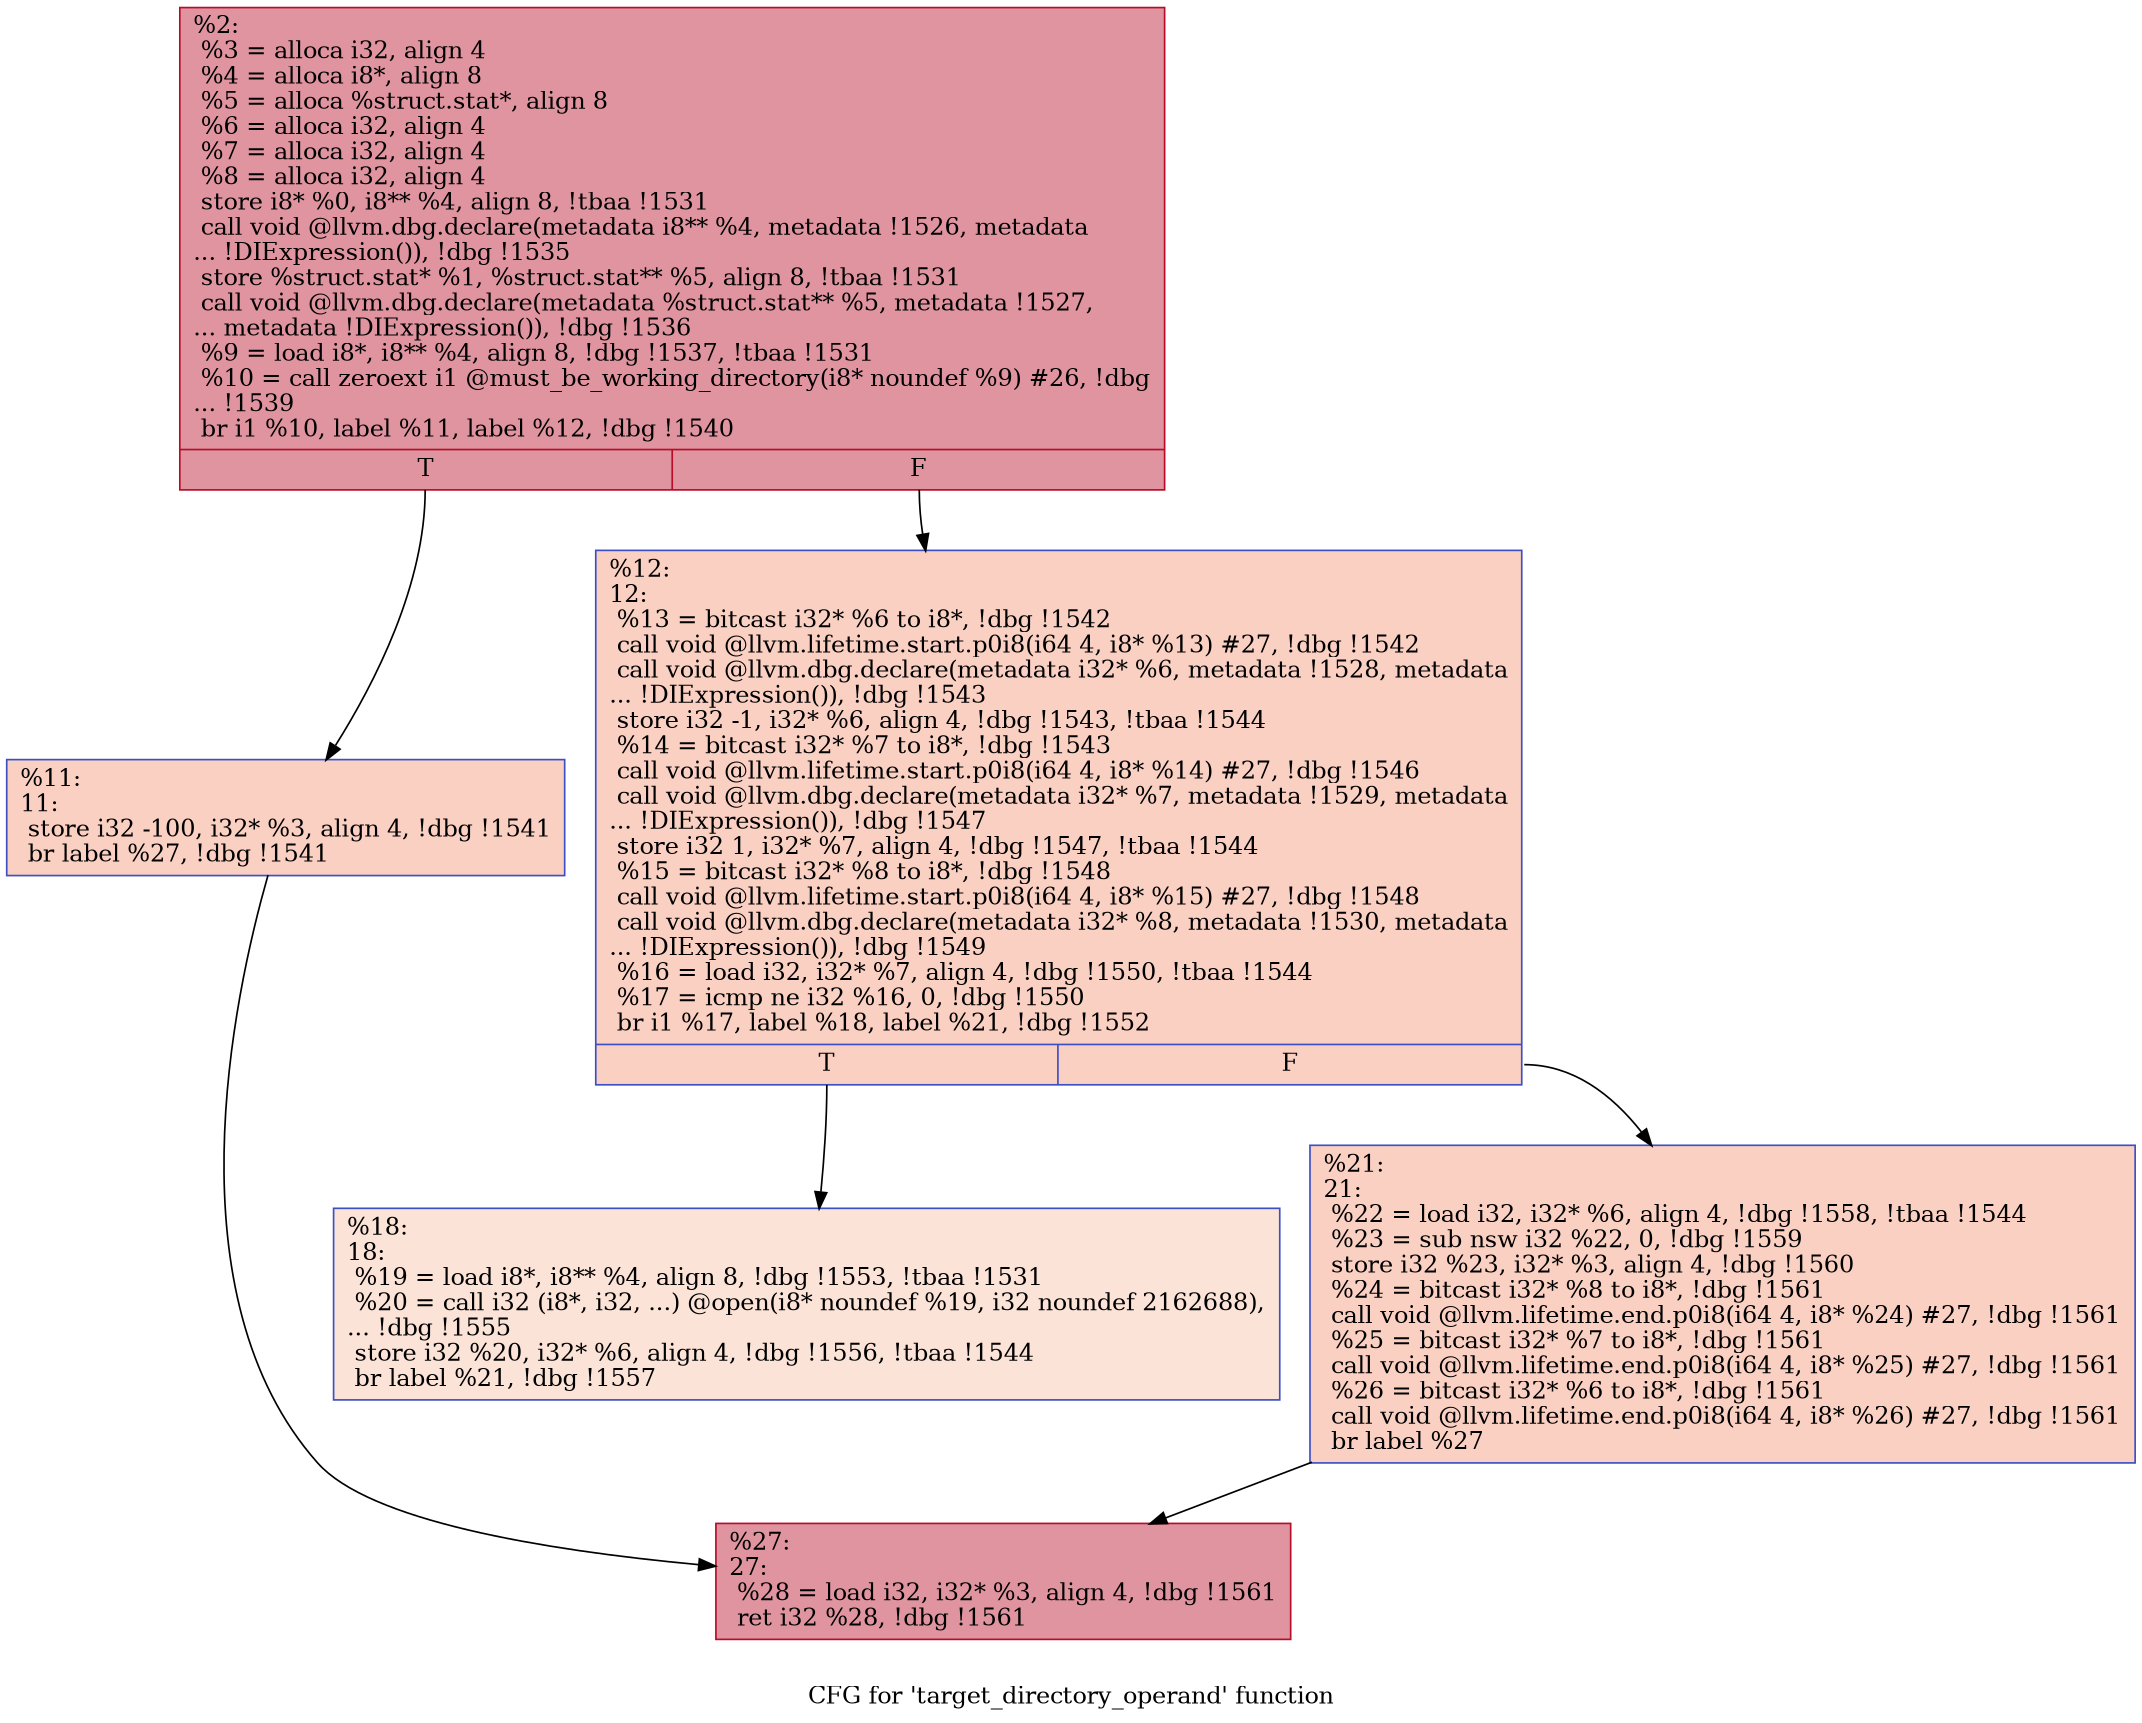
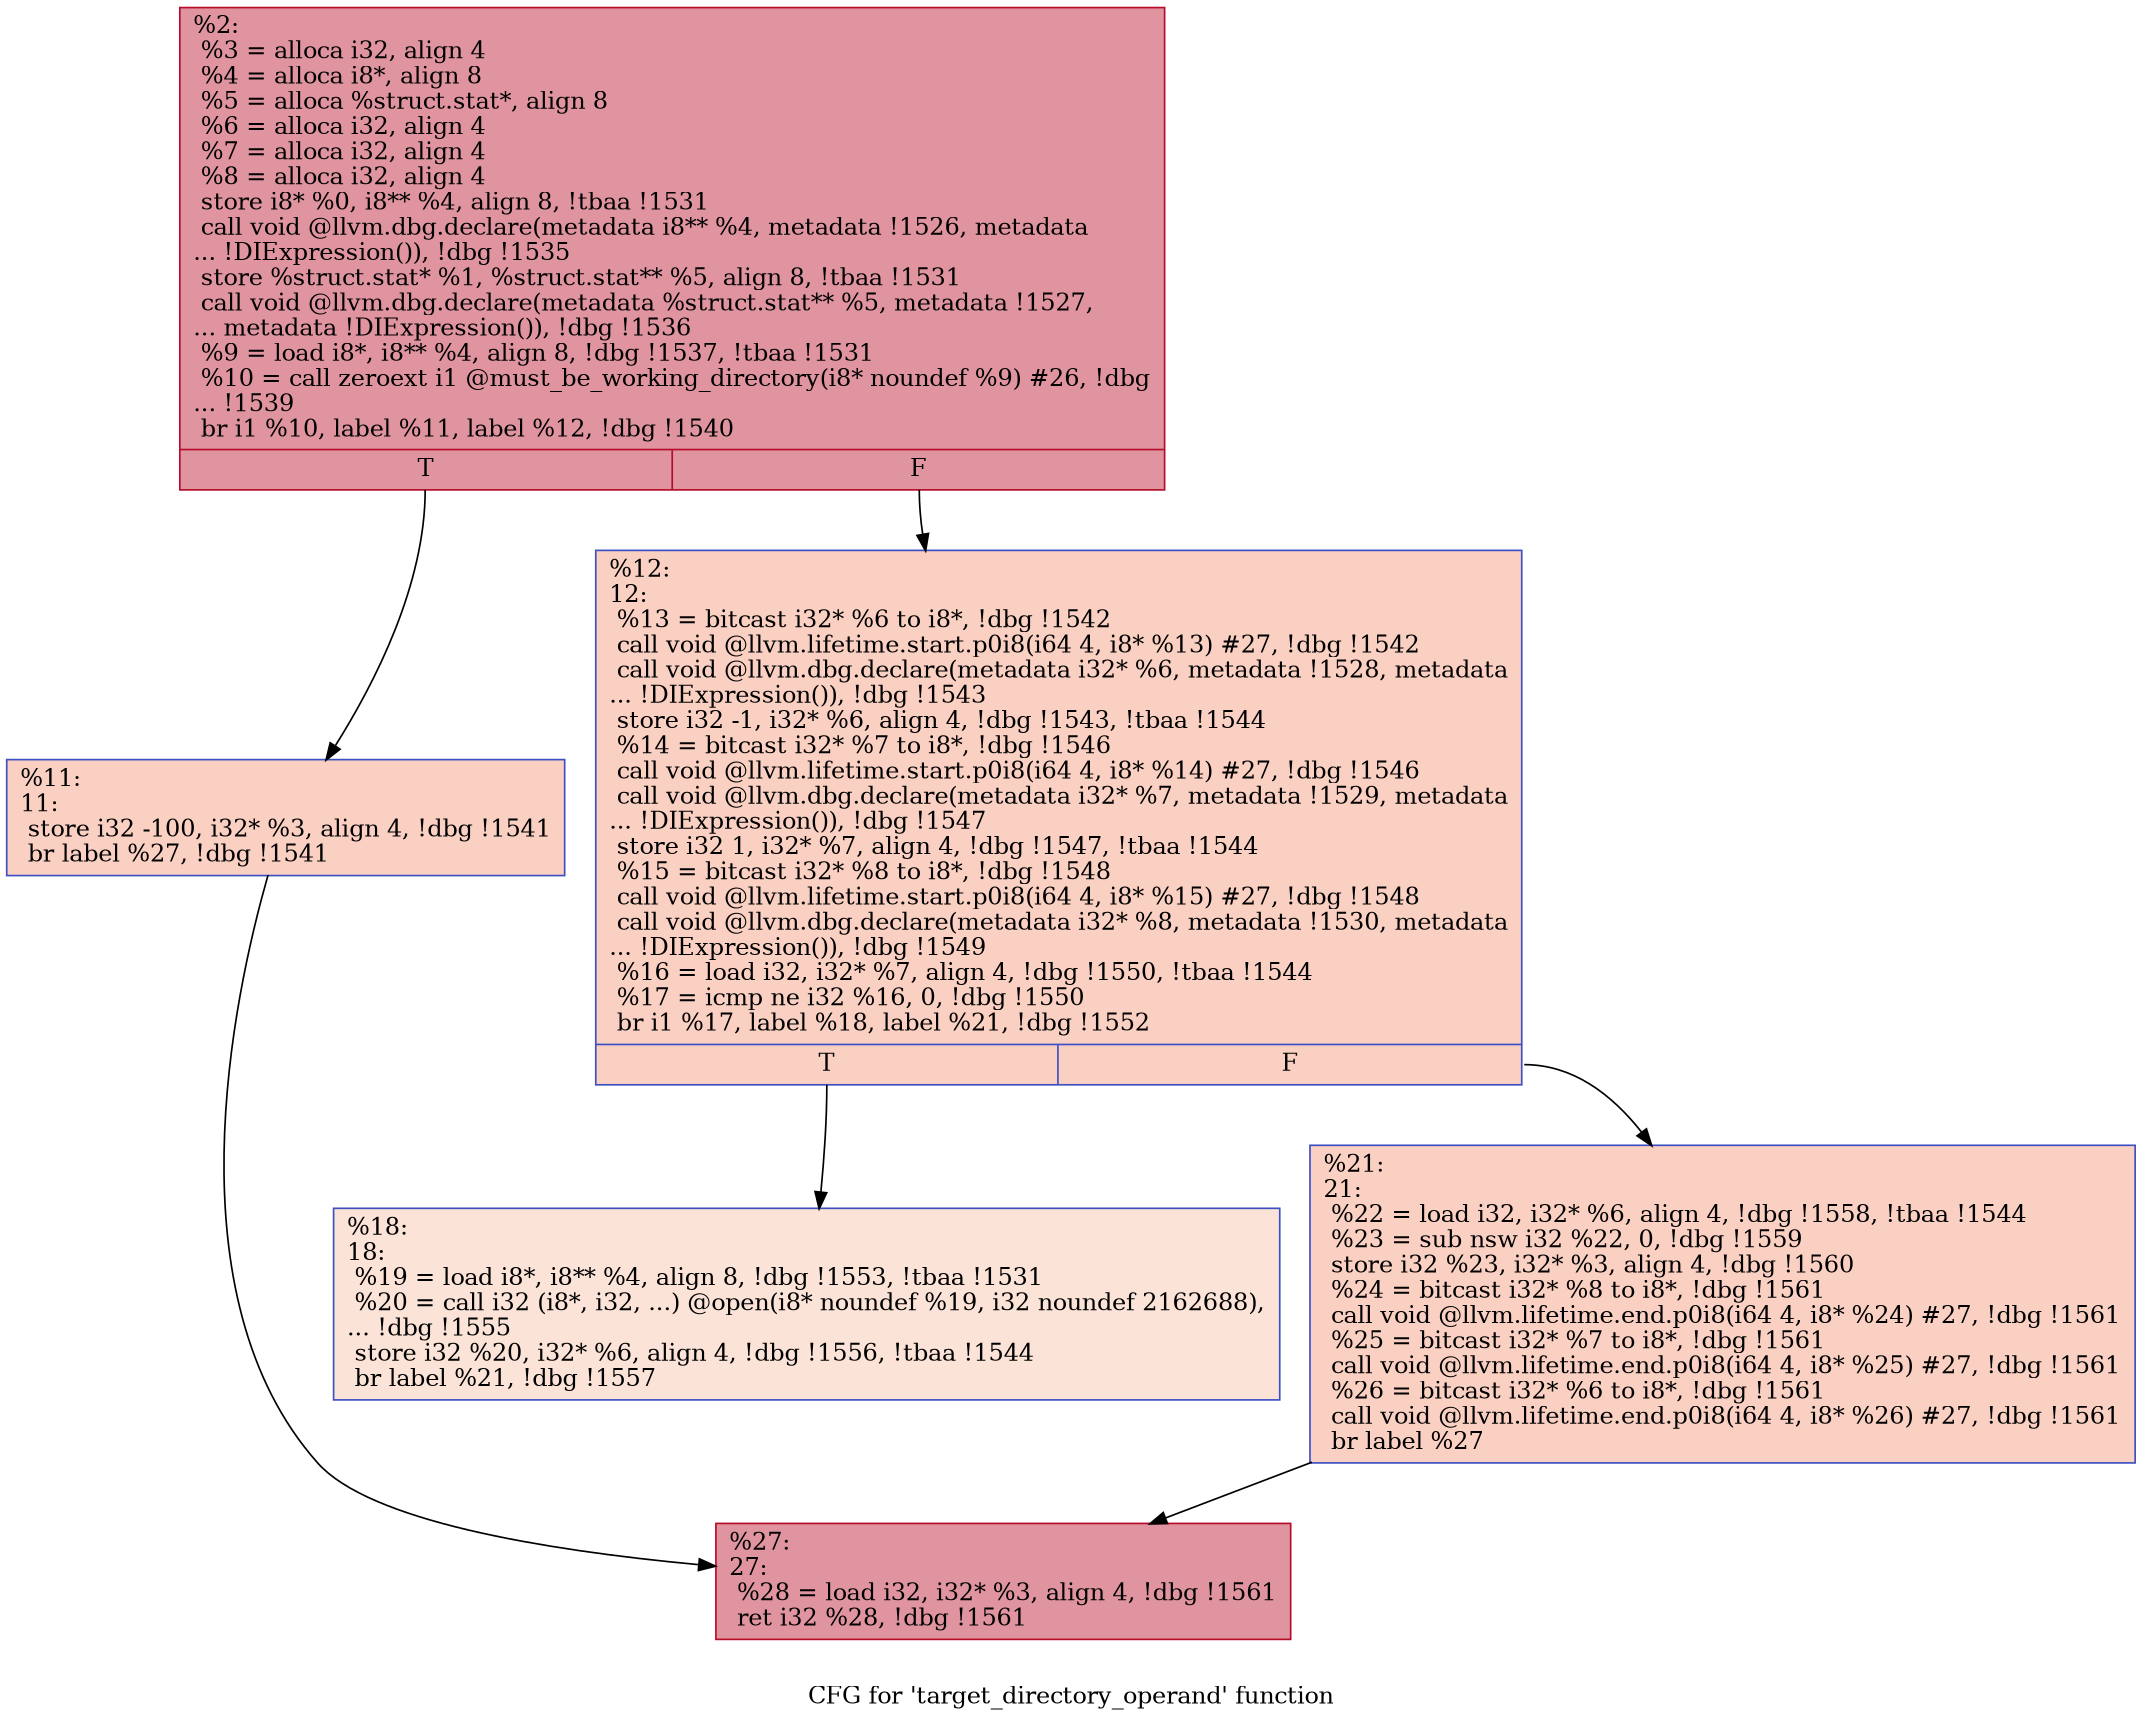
(860, 746) -> (860, 746)
